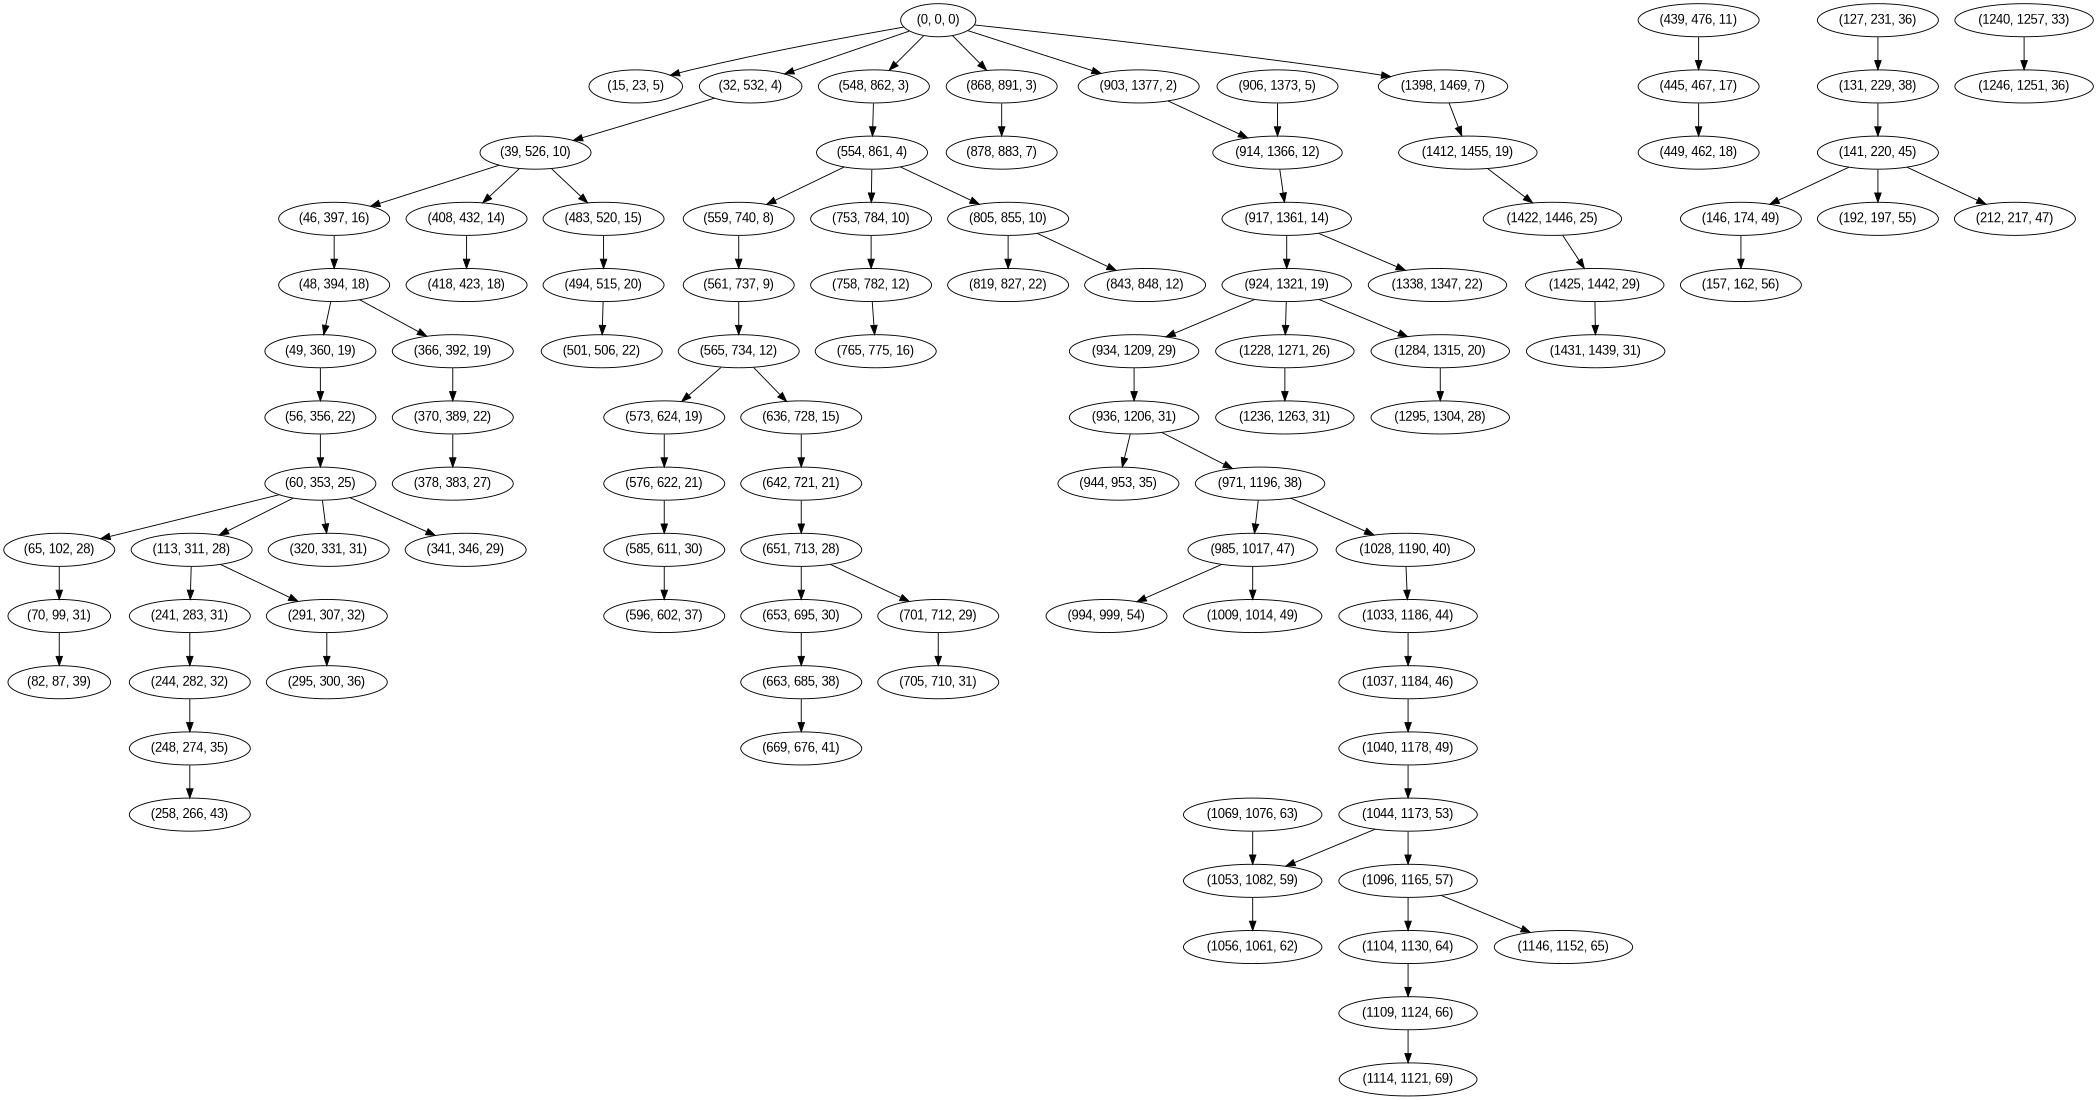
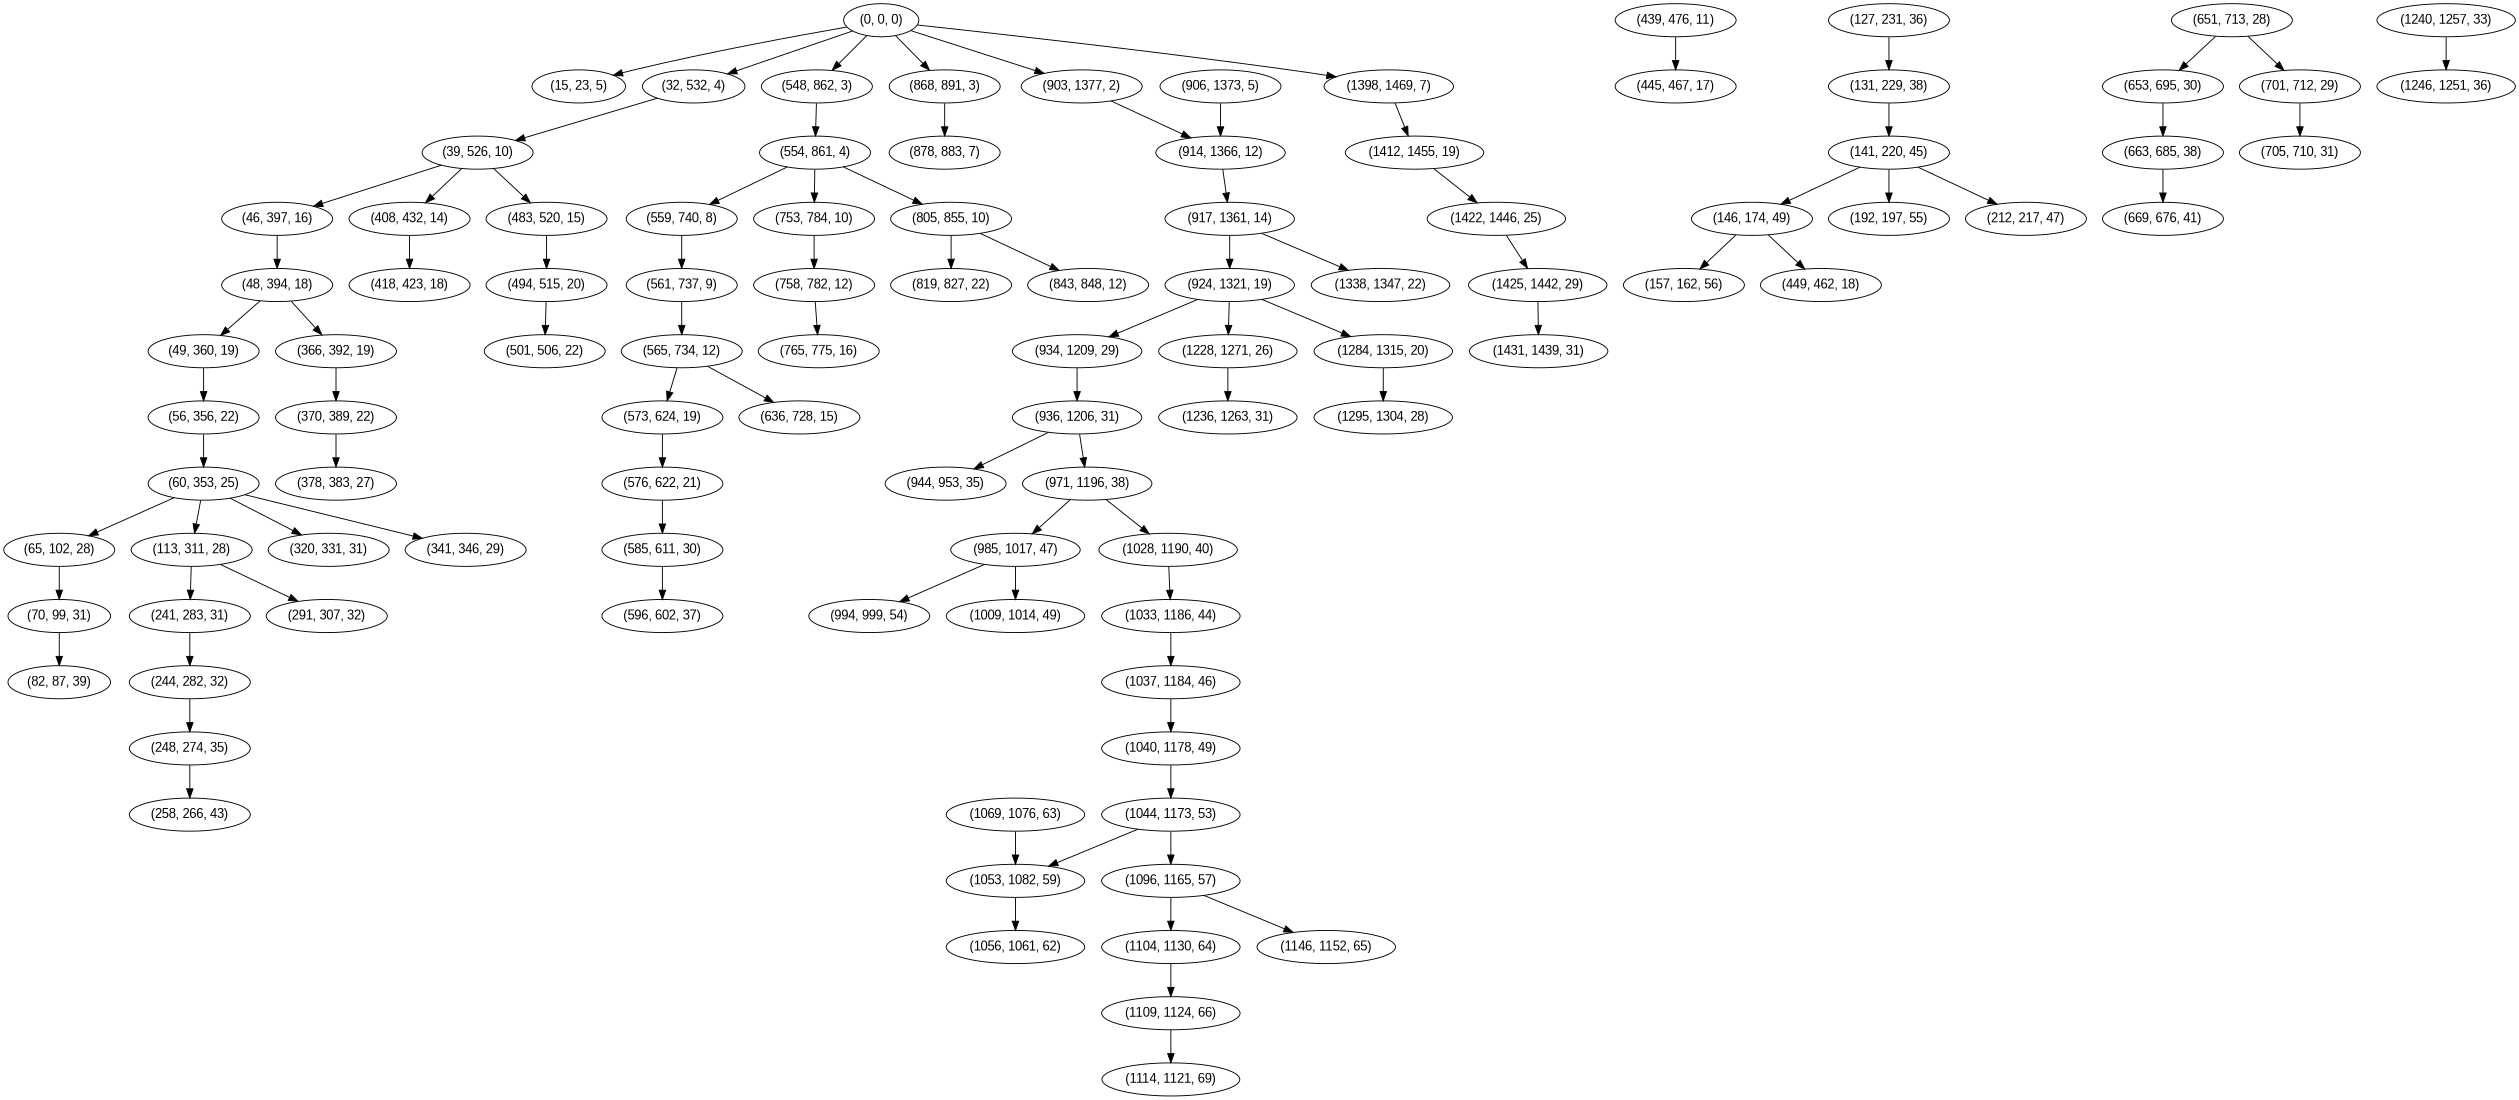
(1699, 115) -> (1783, 249)
(801, 484) -> none
(327, 682) -> none
